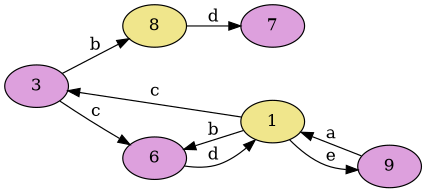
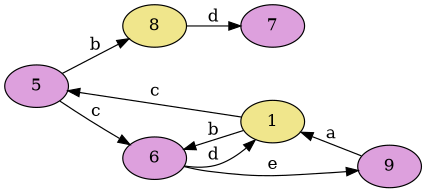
(37, 86) -> (37, 86)
(315, 160) -> (265, 176)
